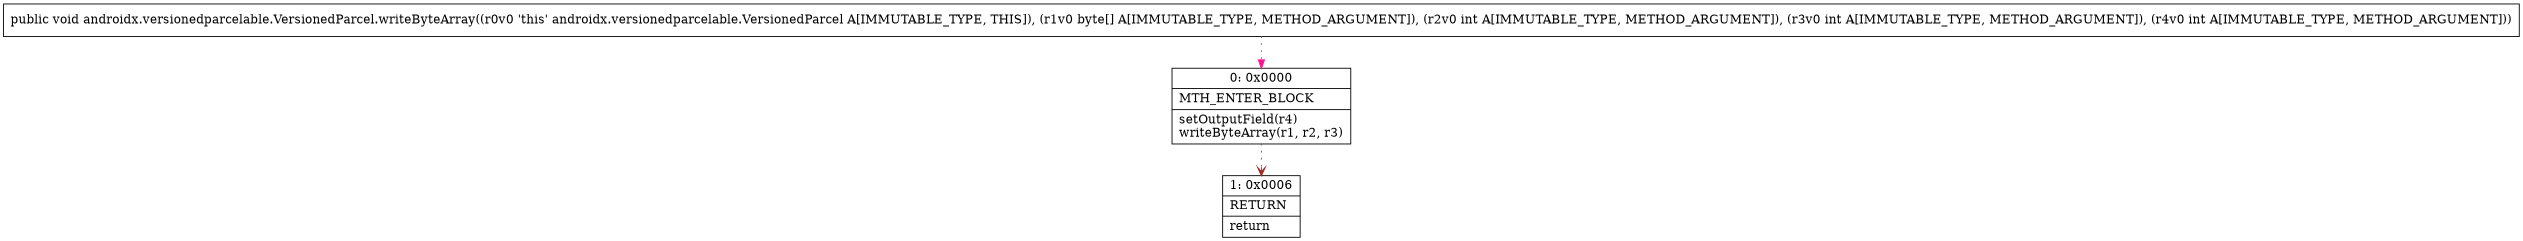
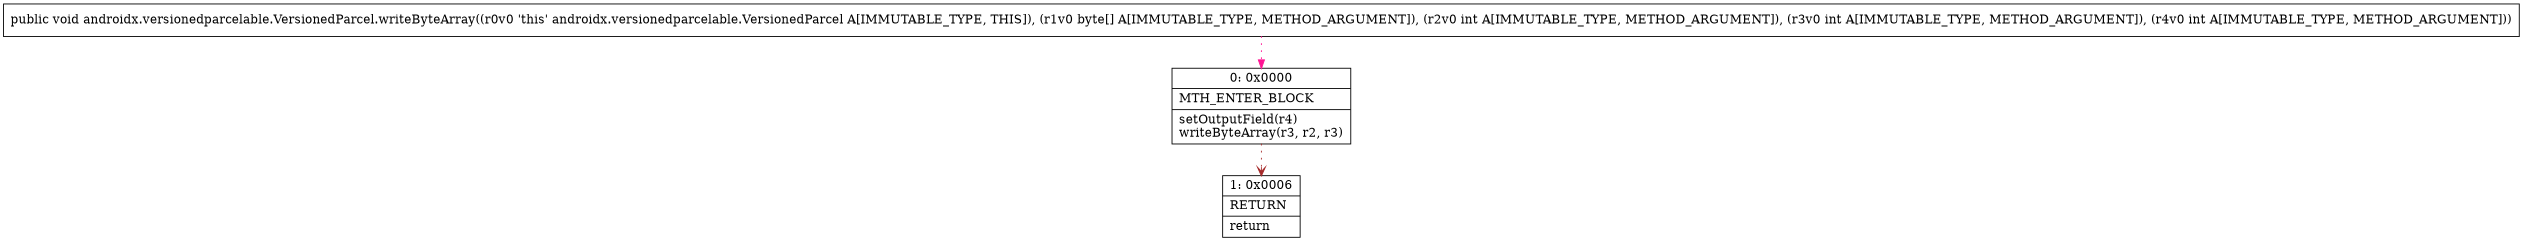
(1261, 133) -> (1261, 133)
